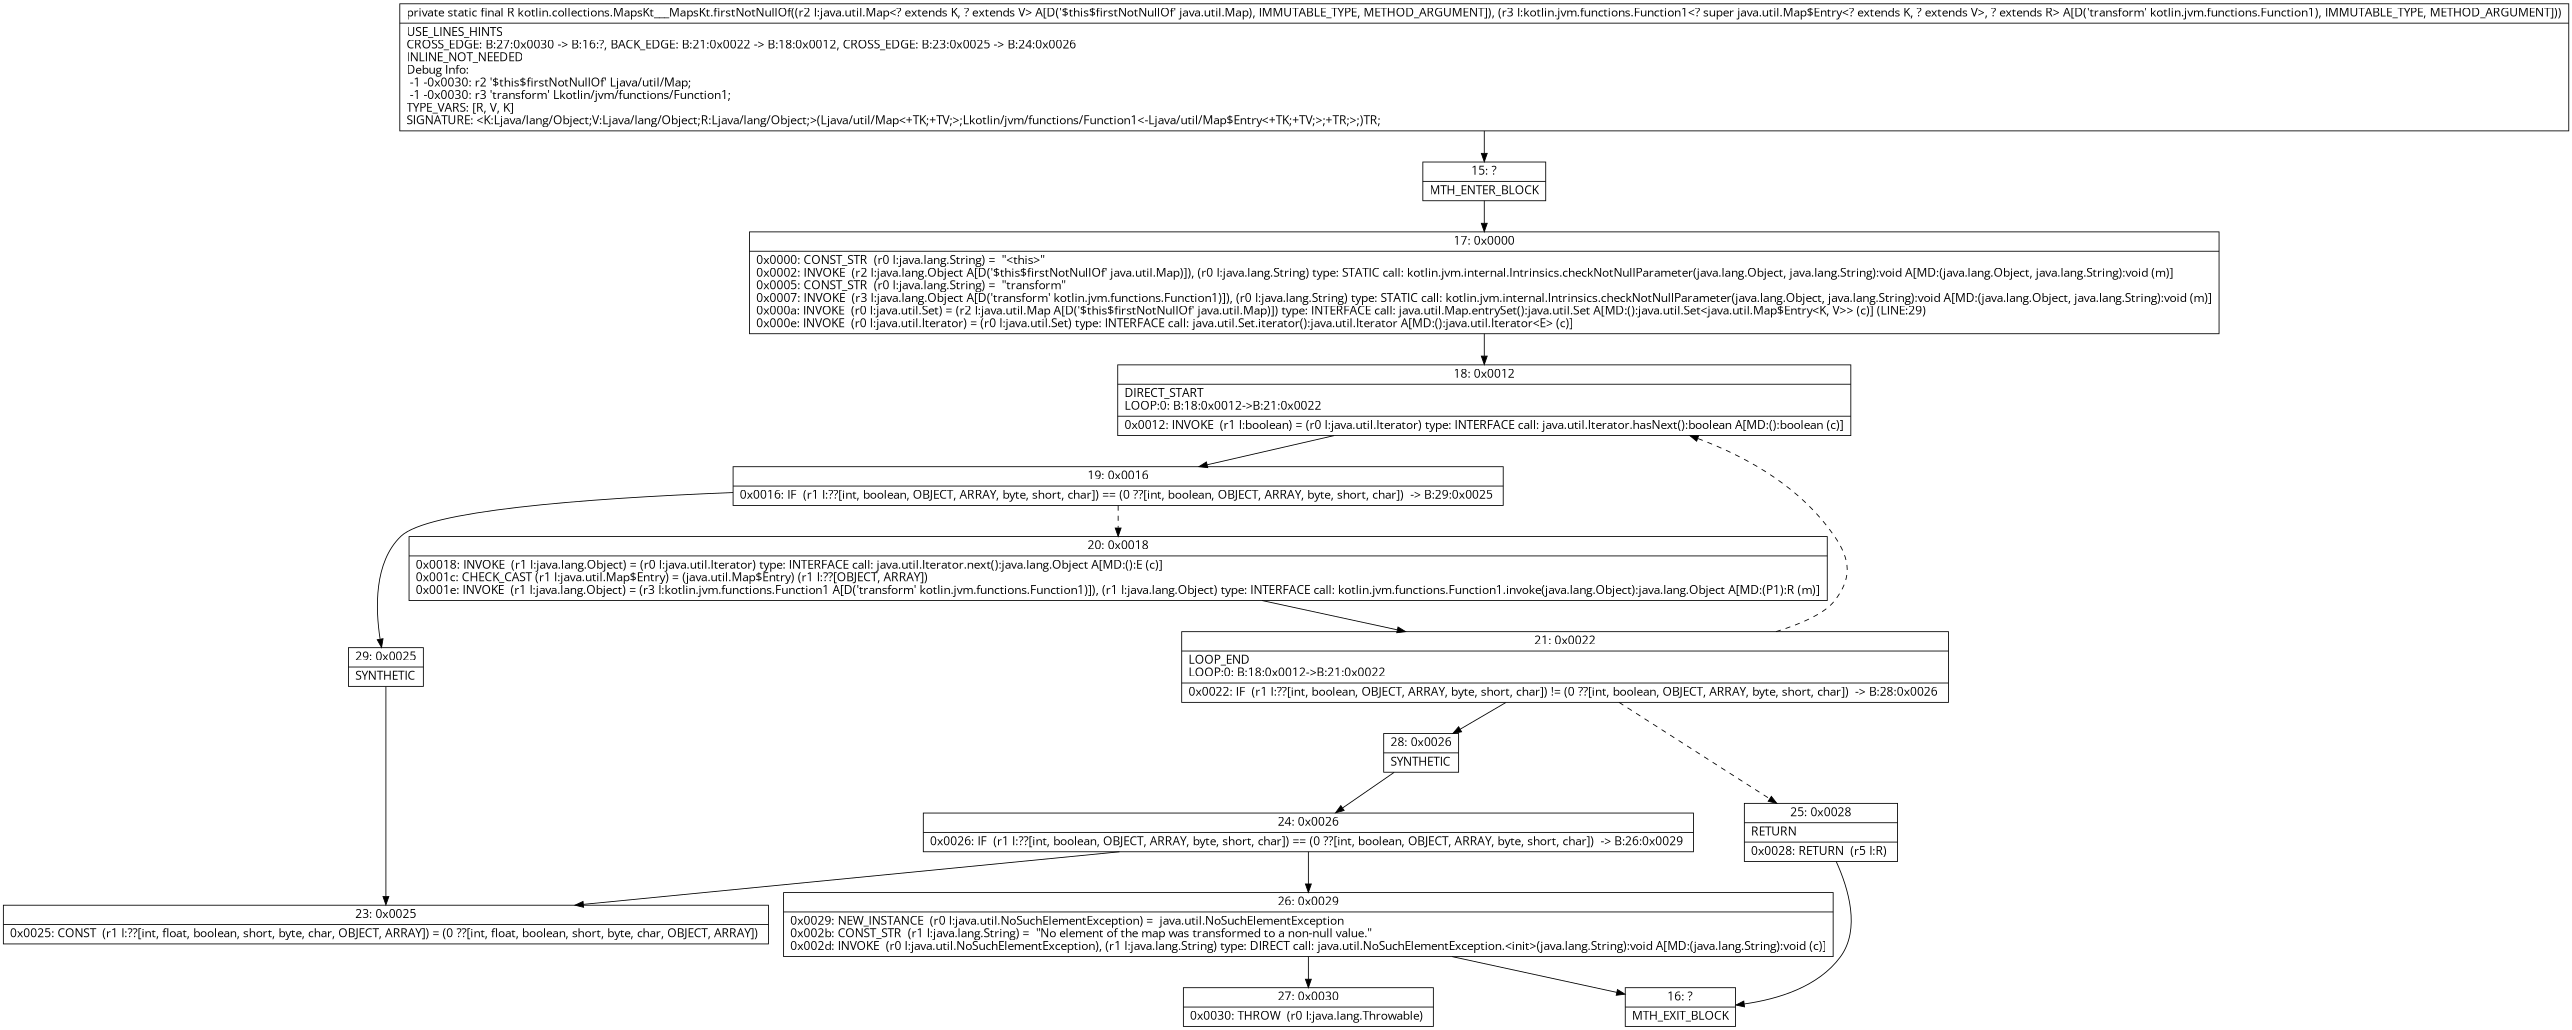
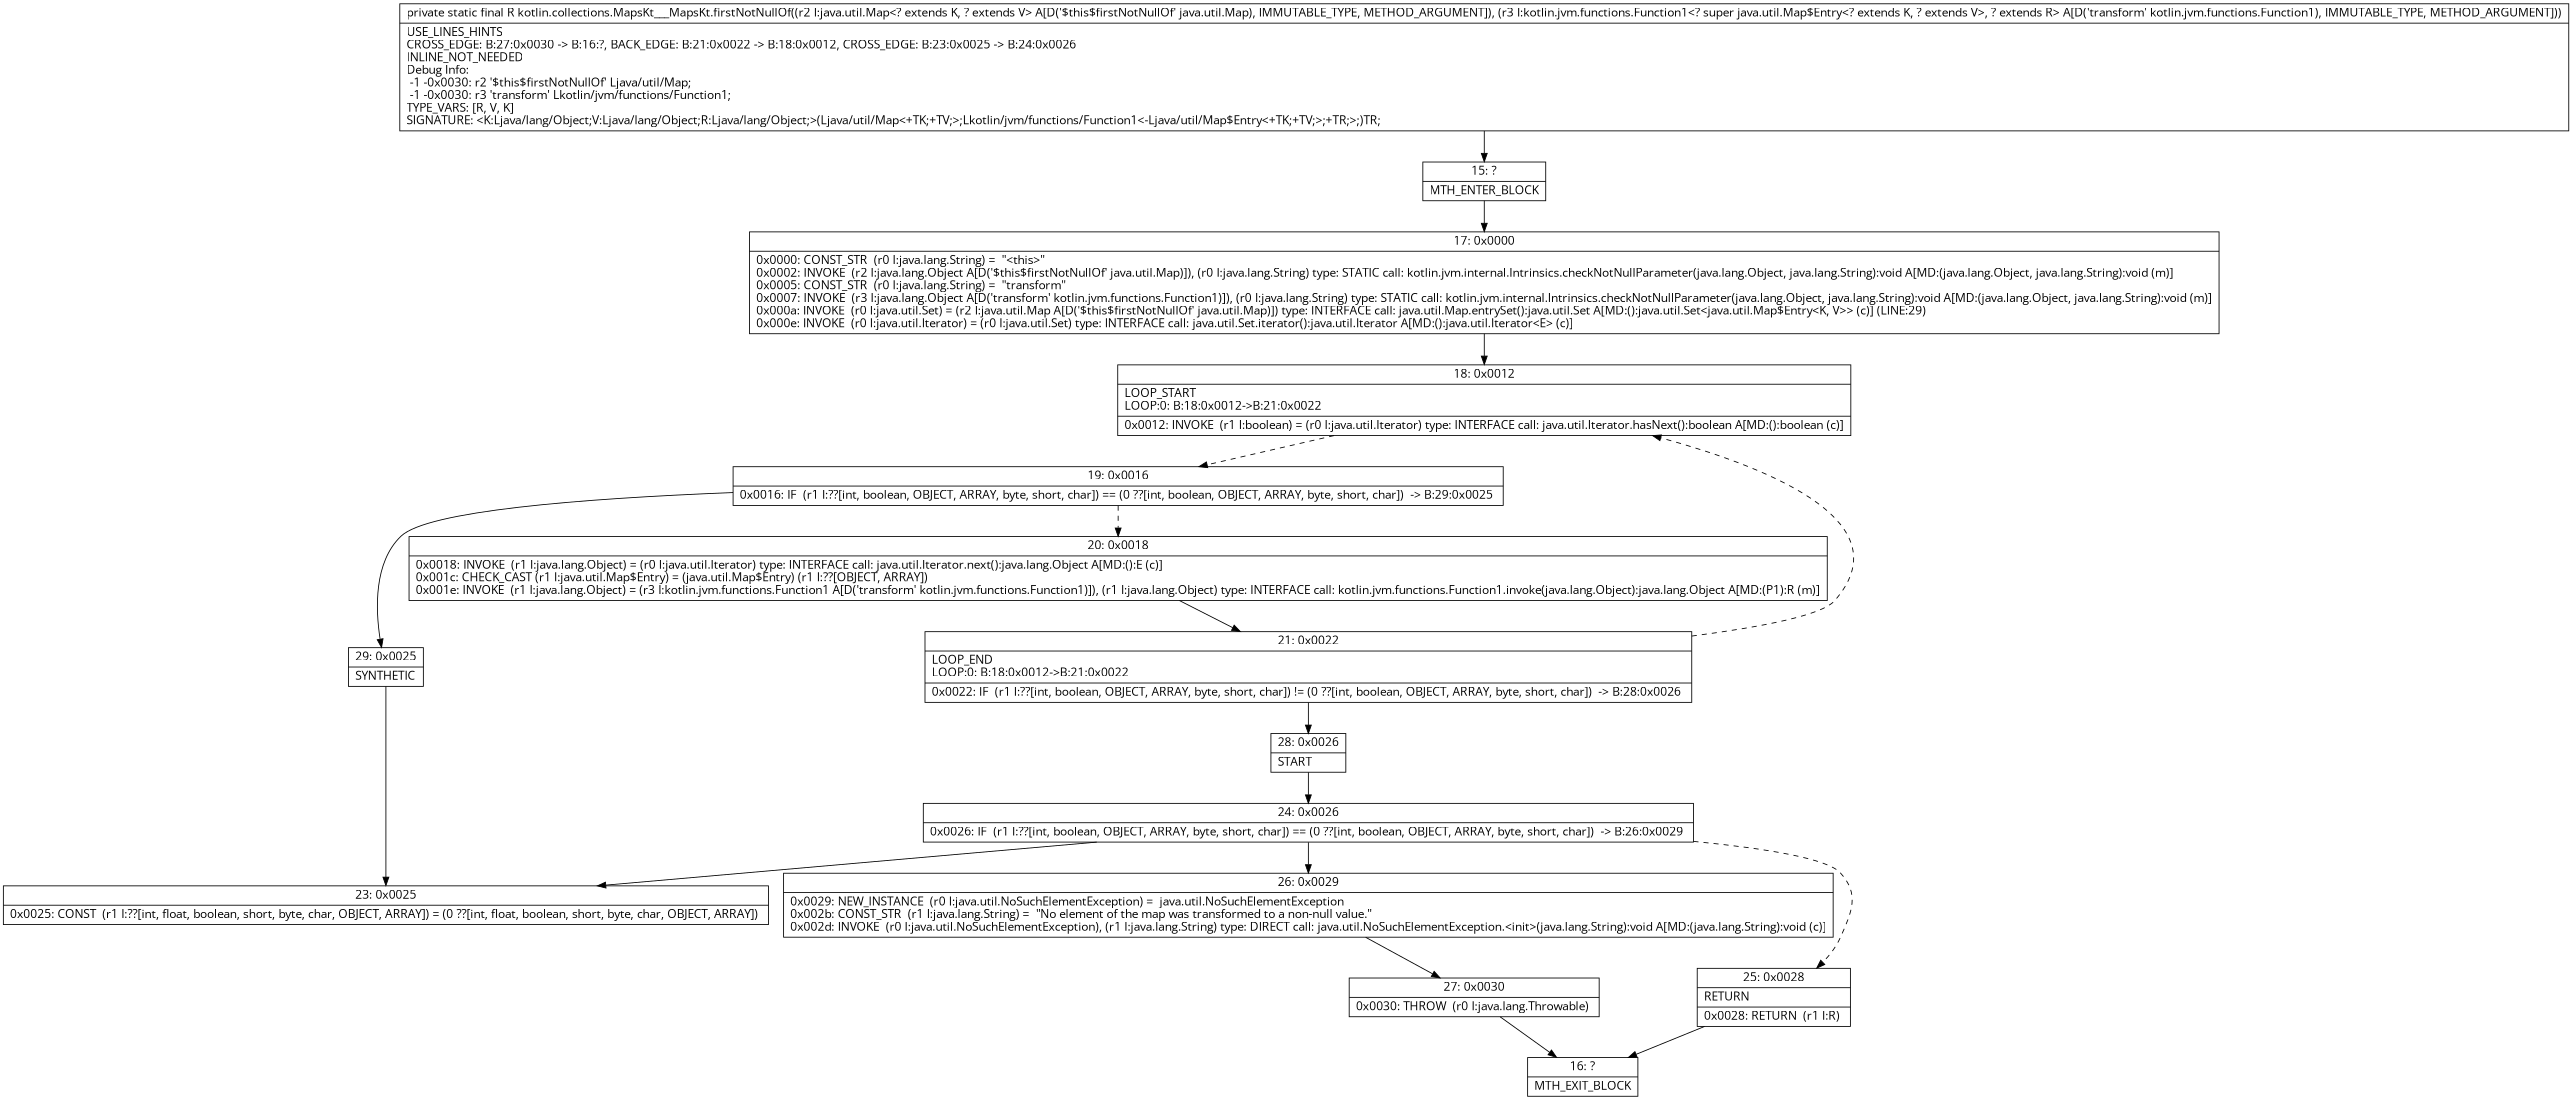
(1164, 393) -> (1160, 393)
(1271, 450) -> (1271, 450)
(1694, 751) -> (1818, 862)
(1421, 762) -> (1295, 762)
(1821, 851) -> (1774, 1016)
(1534, 975) -> (1525, 1035)
